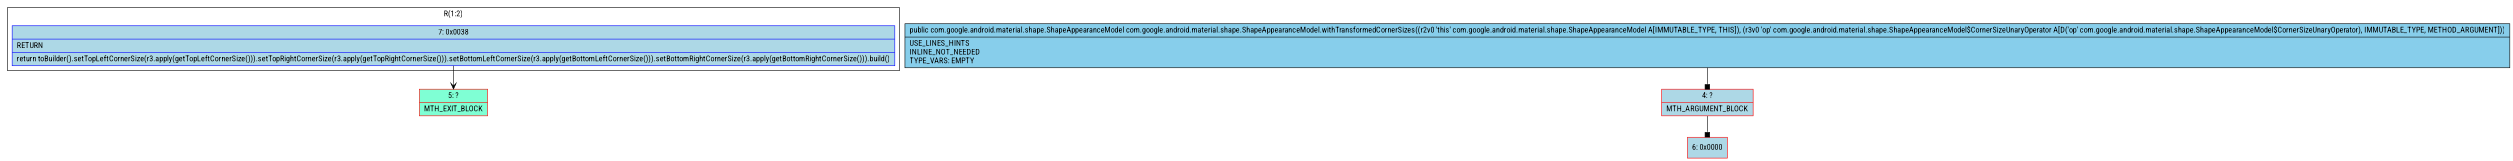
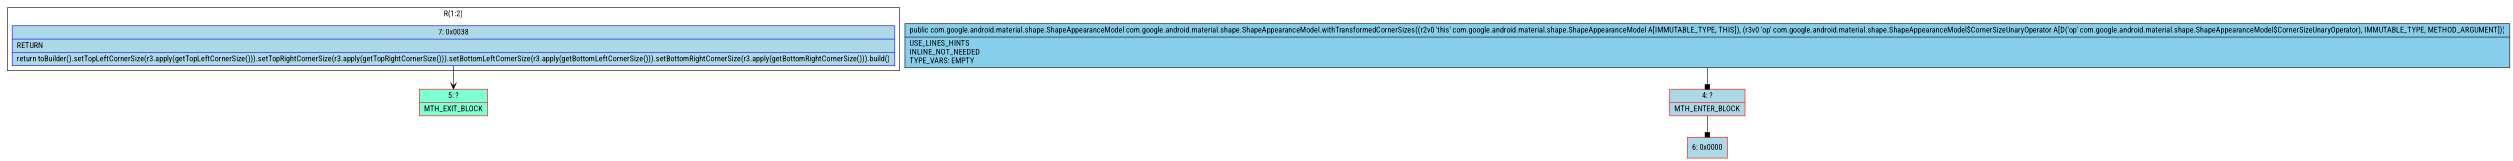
(1707, 109) -> (1707, 109)
